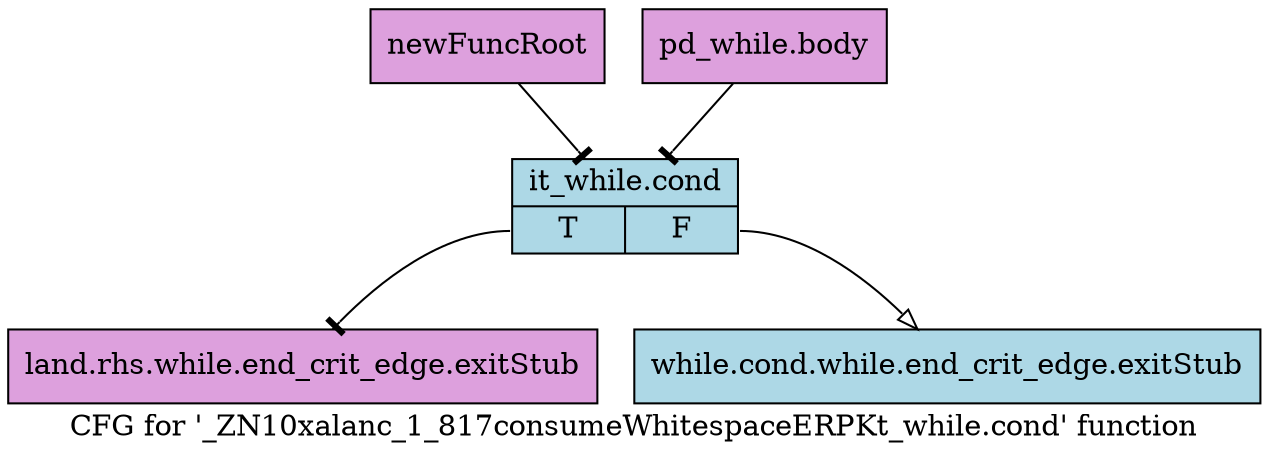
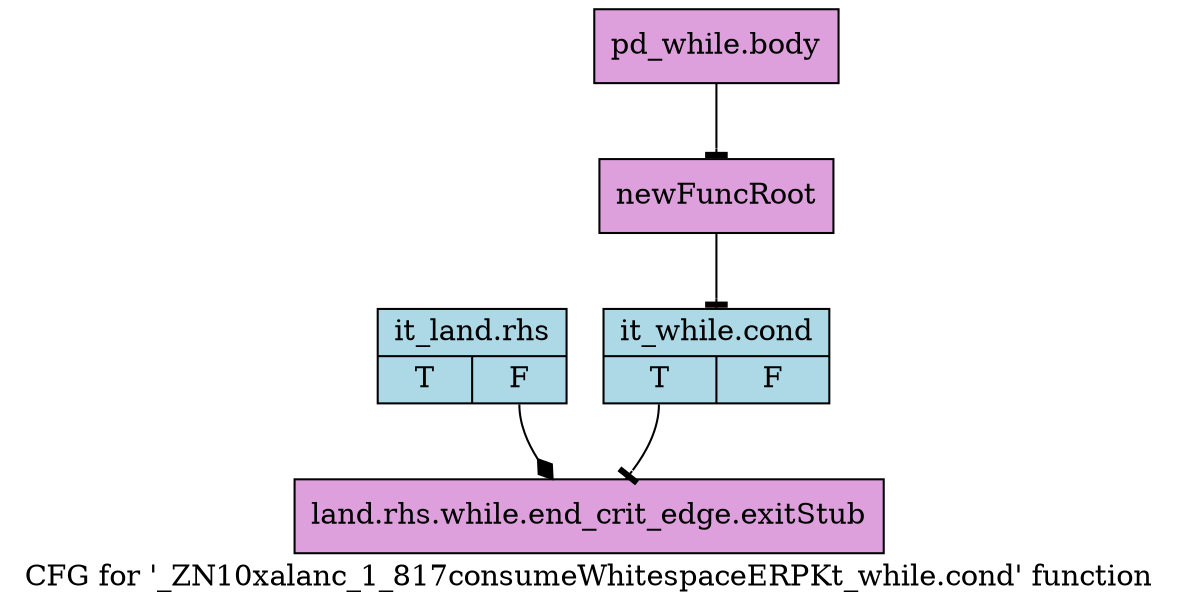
(703, 117) -> (716, 116)
none -> (472, 356)
(947, 366) -> none
